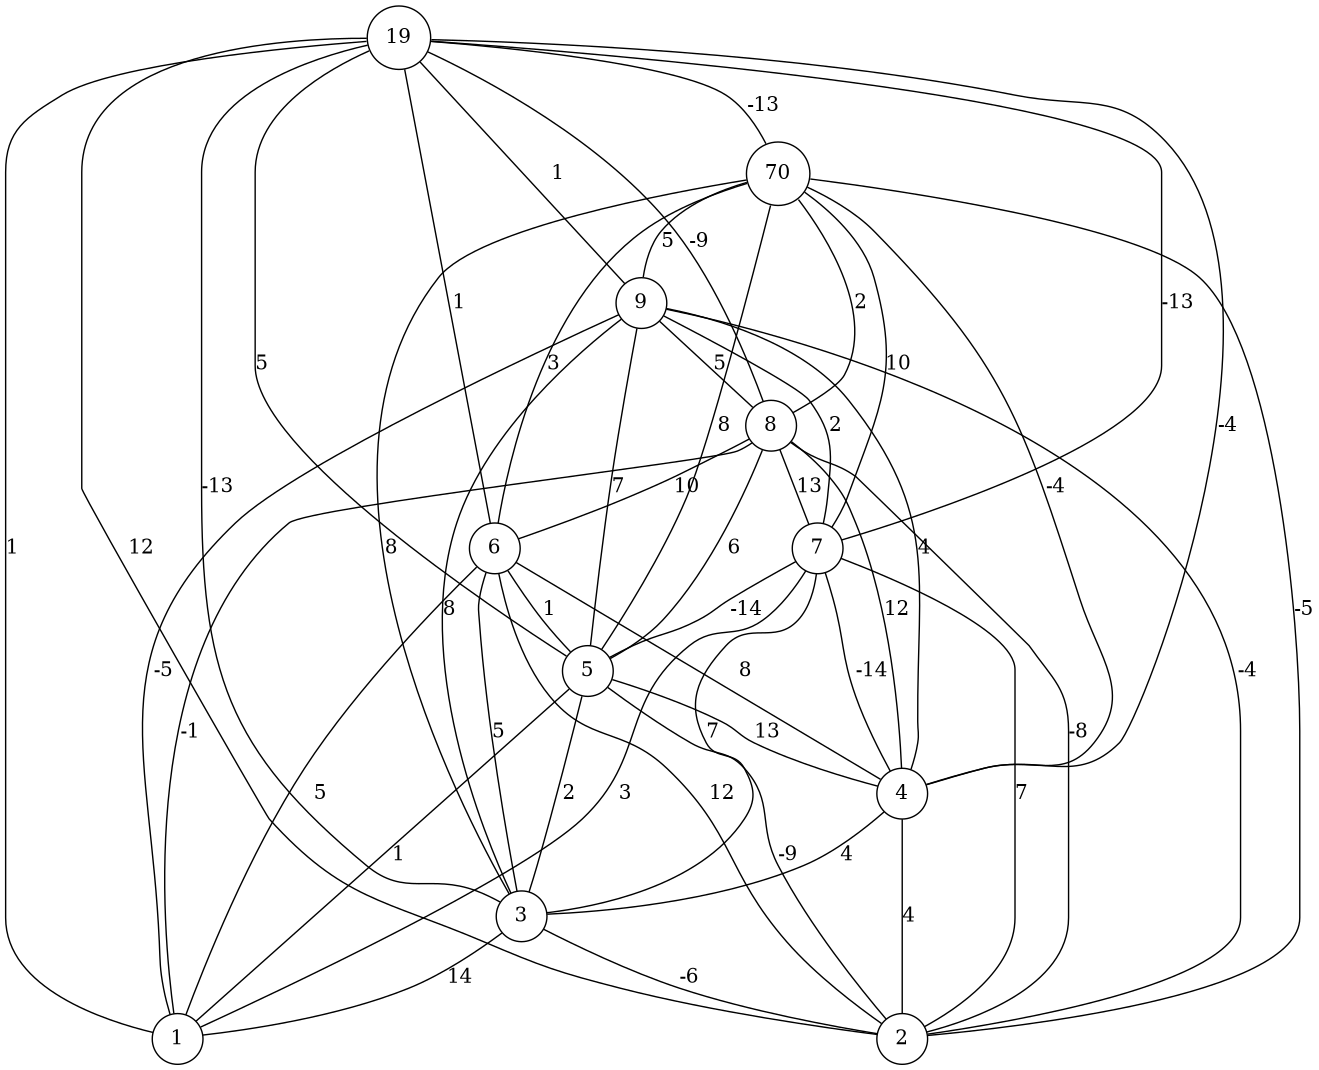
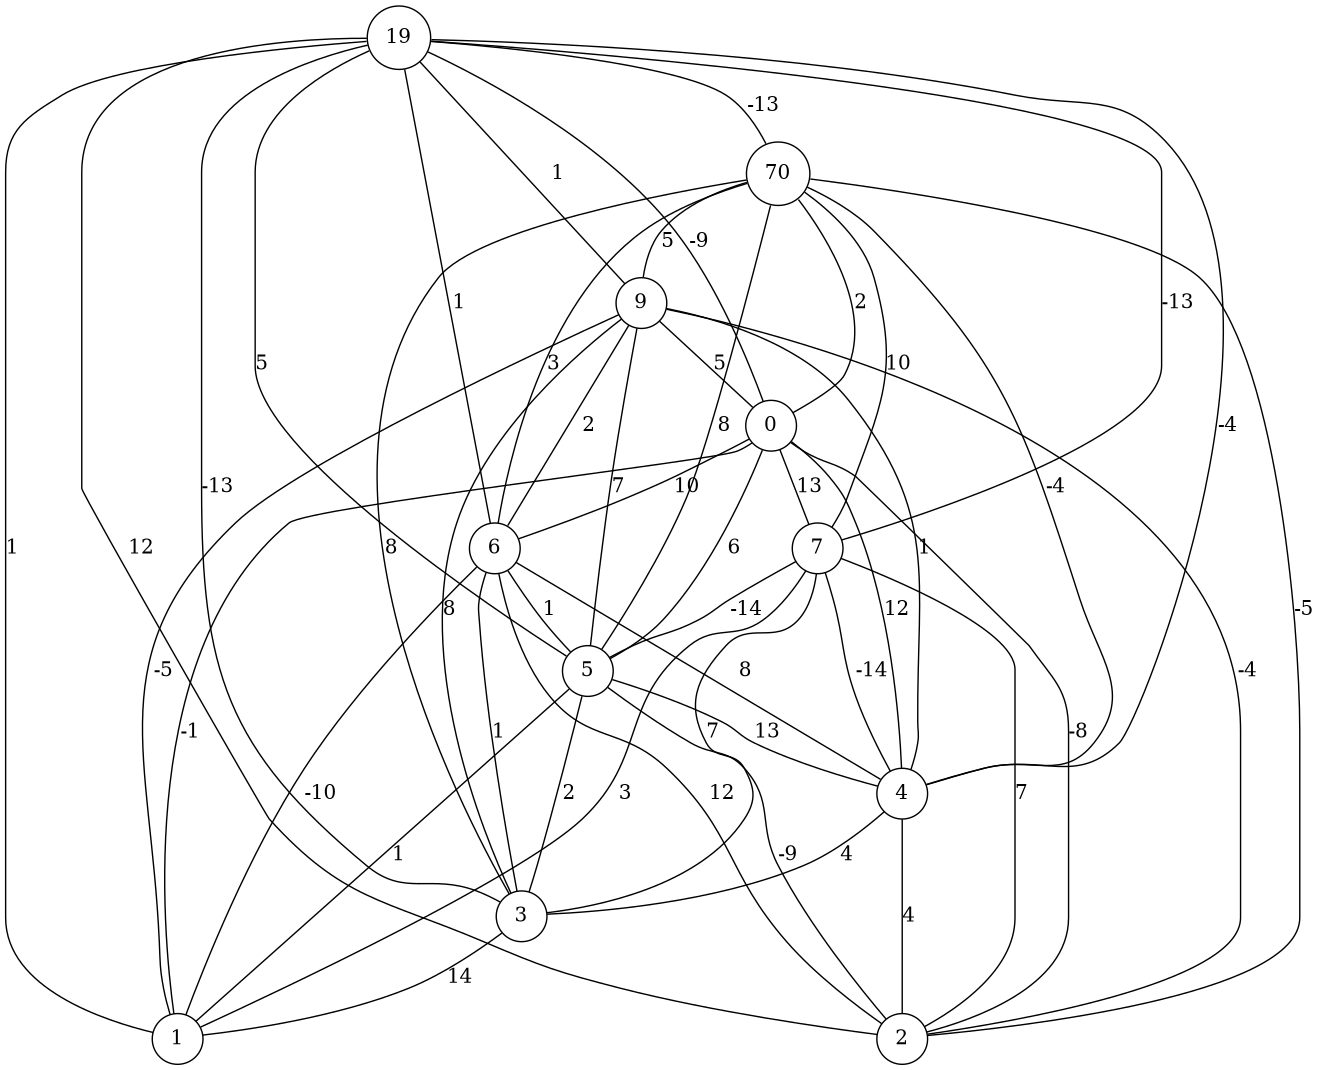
(794, 388) -> (568, 425)
(771, 426) -> (771, 426)
(925, 548) -> (925, 548)
(499, 732) -> (499, 732)
(321, 794) -> (321, 794)
(706, 996) -> none
